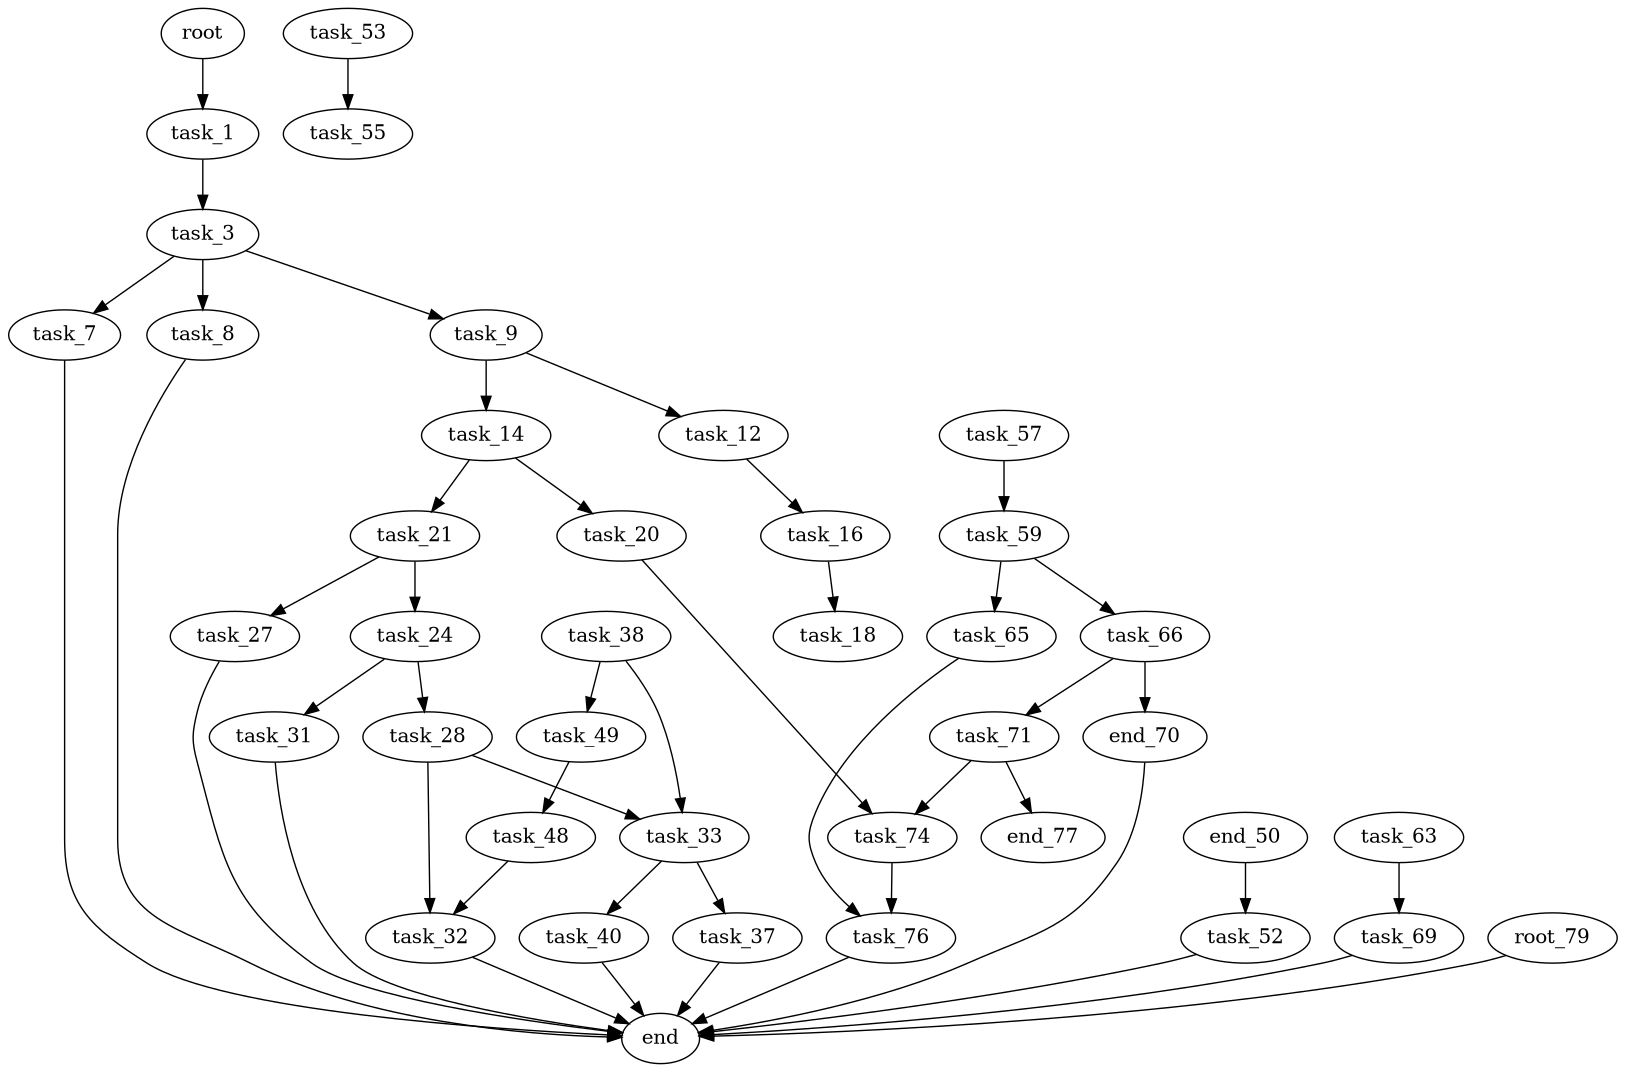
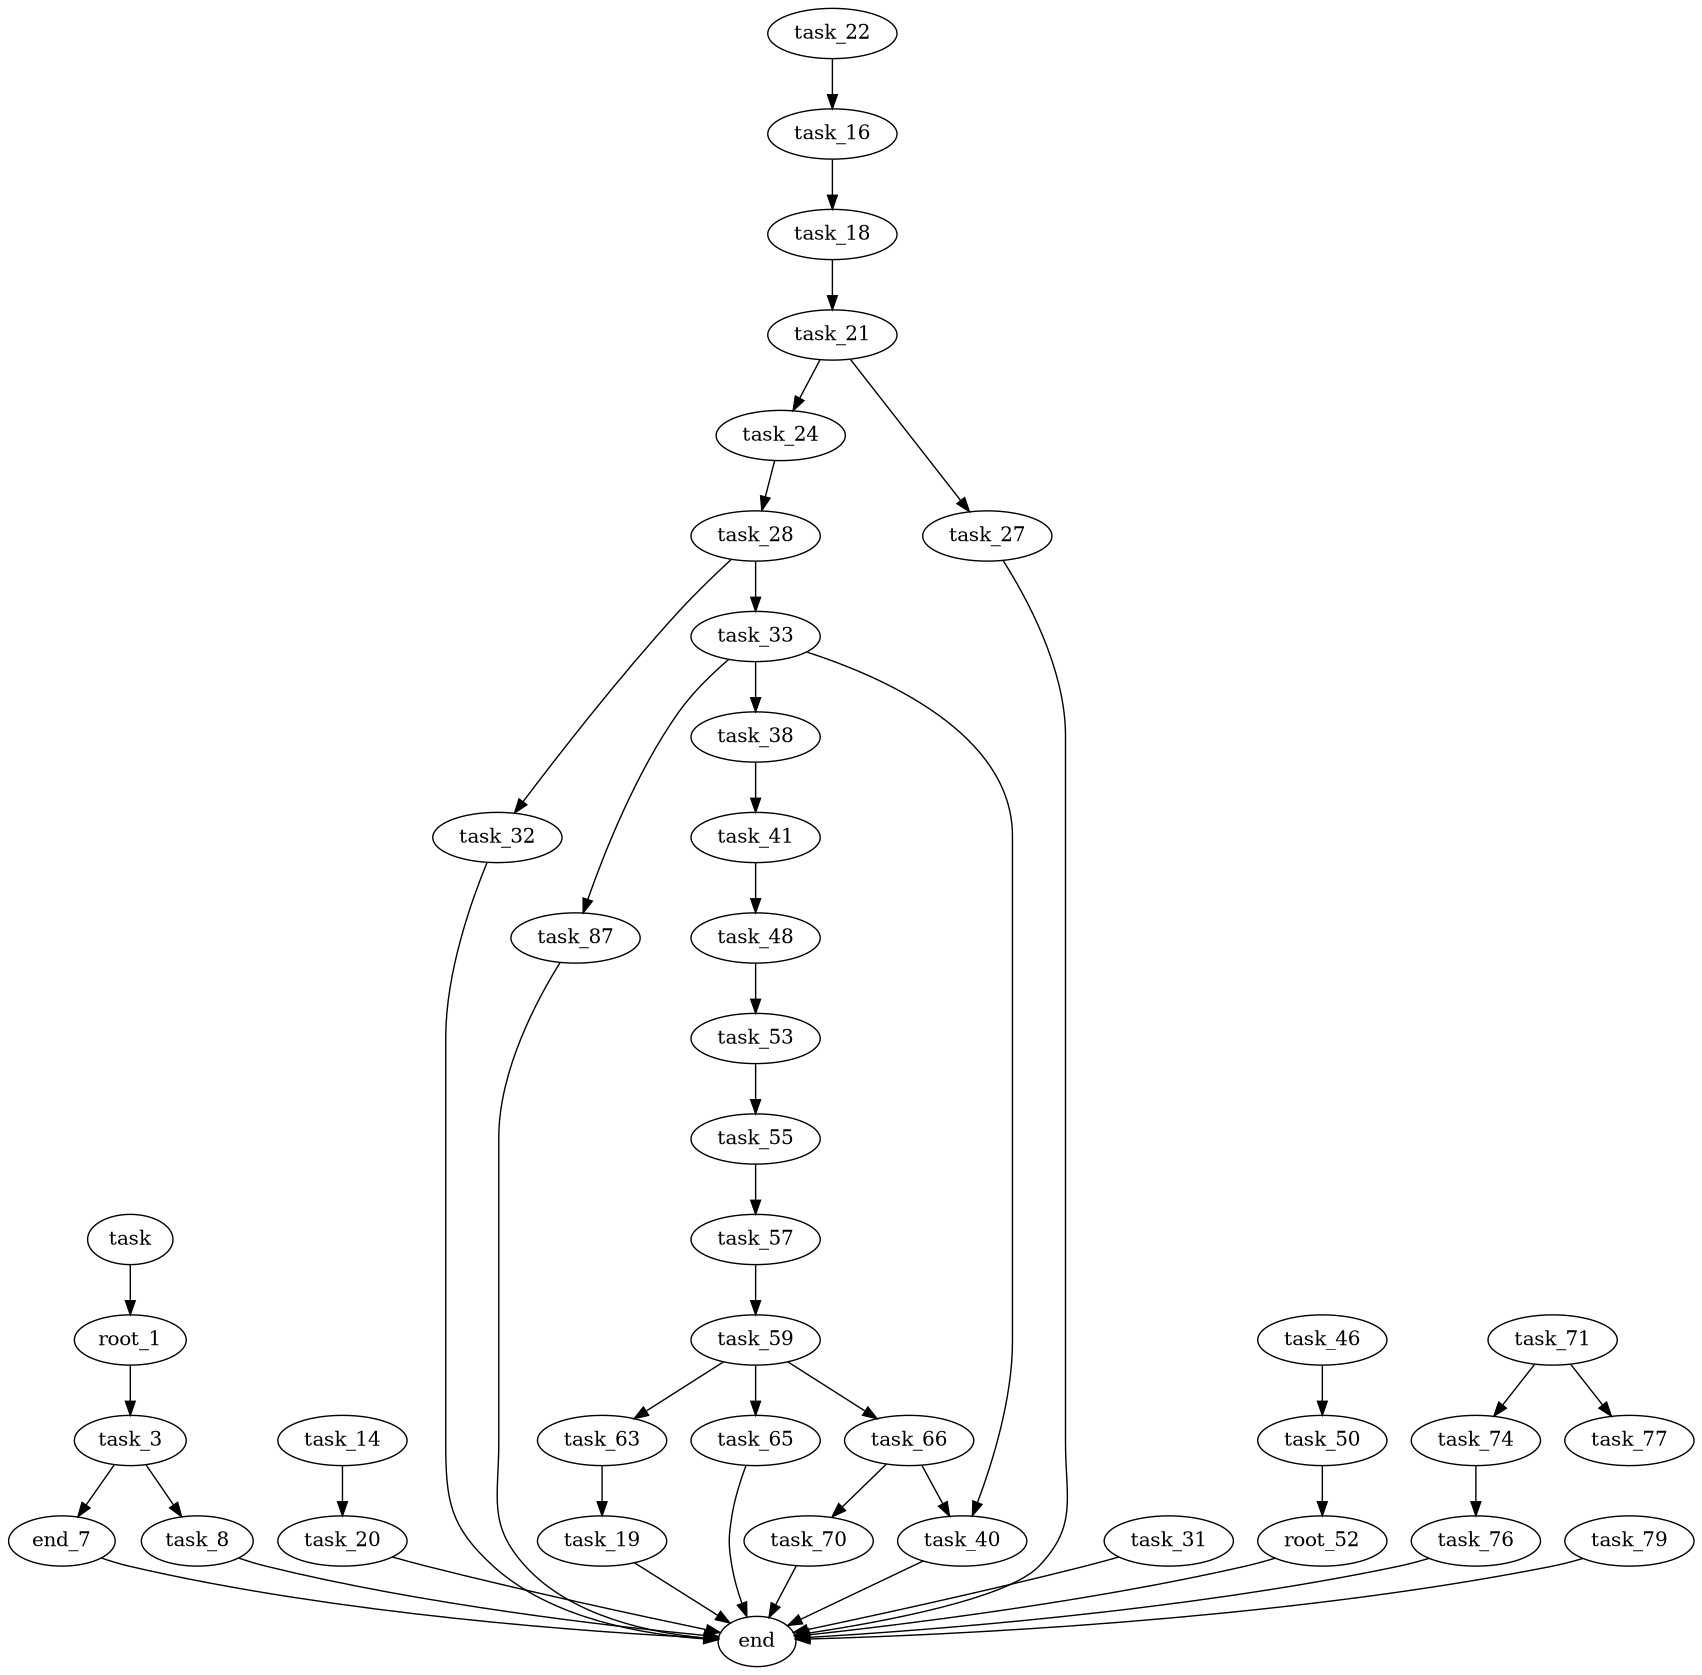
(203, 34) -> (130, 1240)
(203, 134) -> (130, 1340)
(65, 335) -> (62, 1541)
(486, 335) -> none
(723, 436) -> (832, 34)
(455, 480) -> (832, 278)
(752, 681) -> (502, 1585)
(350, 683) -> none
(1076, 683) -> (932, 1485)
(663, 726) -> (756, 680)
(581, 737) -> (756, 838)
(1145, 737) -> (809, 1541)
(842, 767) -> (730, 1534)
(1043, 838) -> (1629, 1440)
(1246, 838) -> (1322, 1440)
(486, 883) -> (756, 981)
(737, 938) -> (576, 938)
(1246, 938) -> (1322, 1541)
(1399, 938) -> (602, 1541)
(1553, 938) -> (1629, 1541)
none -> (756, 1182)
none -> (1322, 1340)
none -> (685, 1386)
